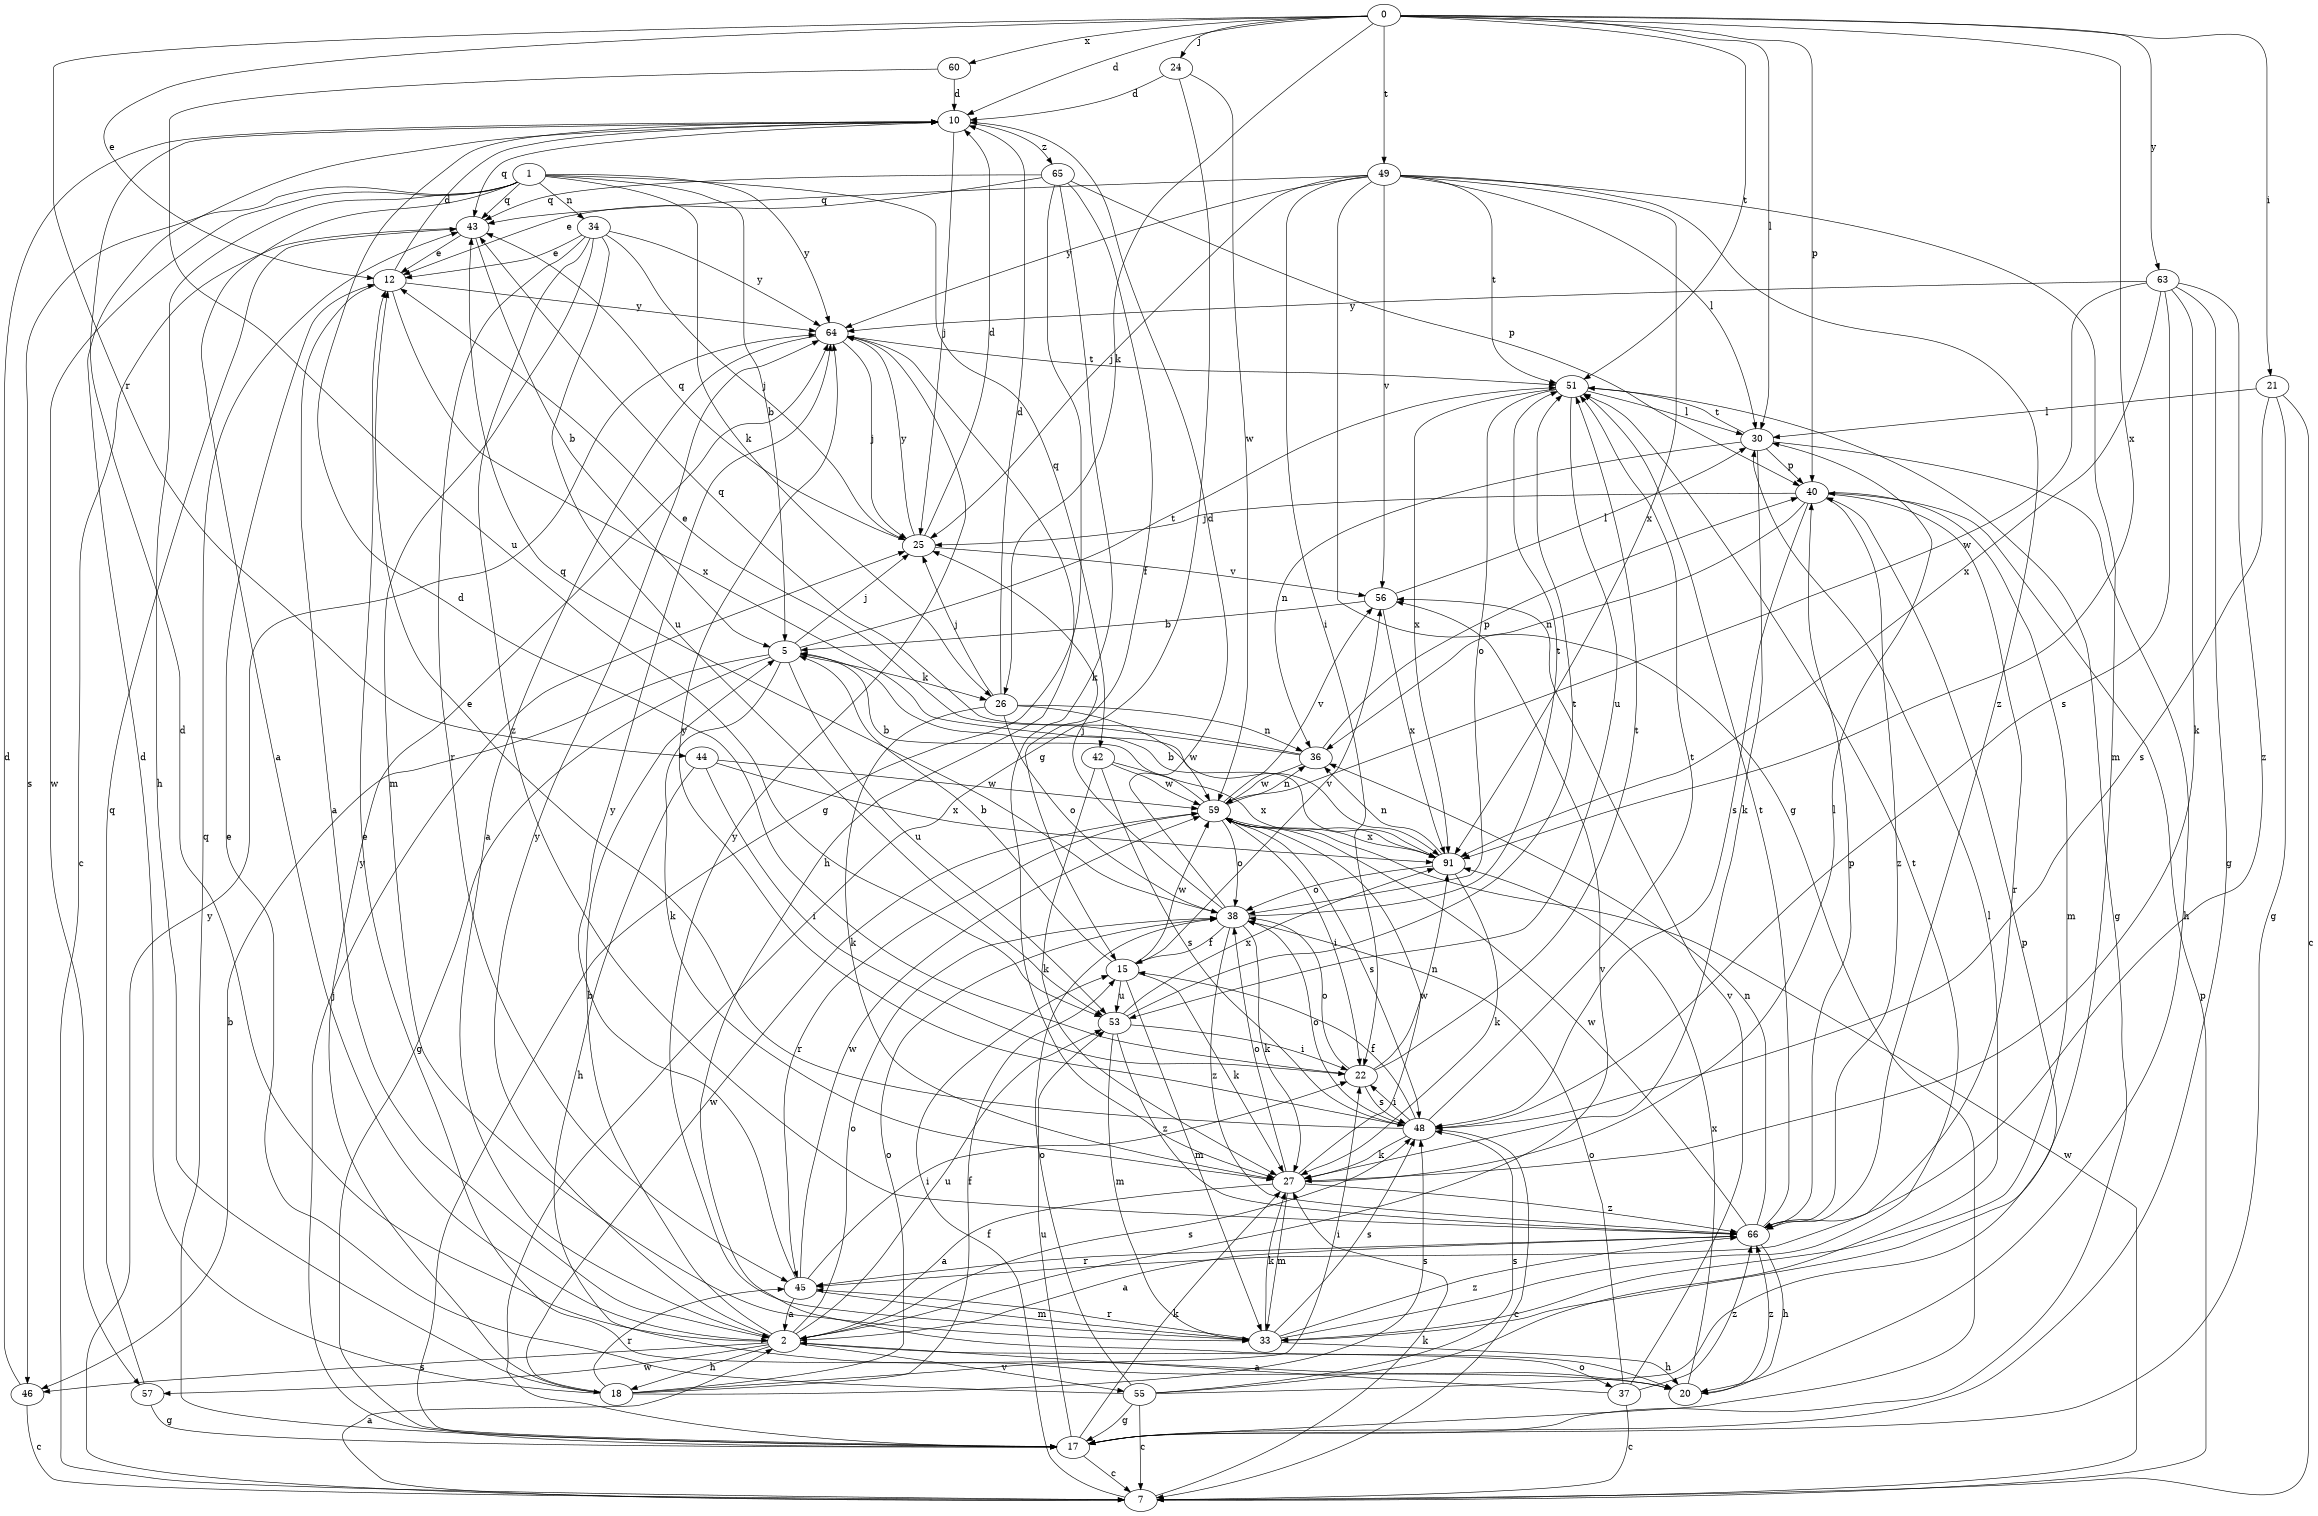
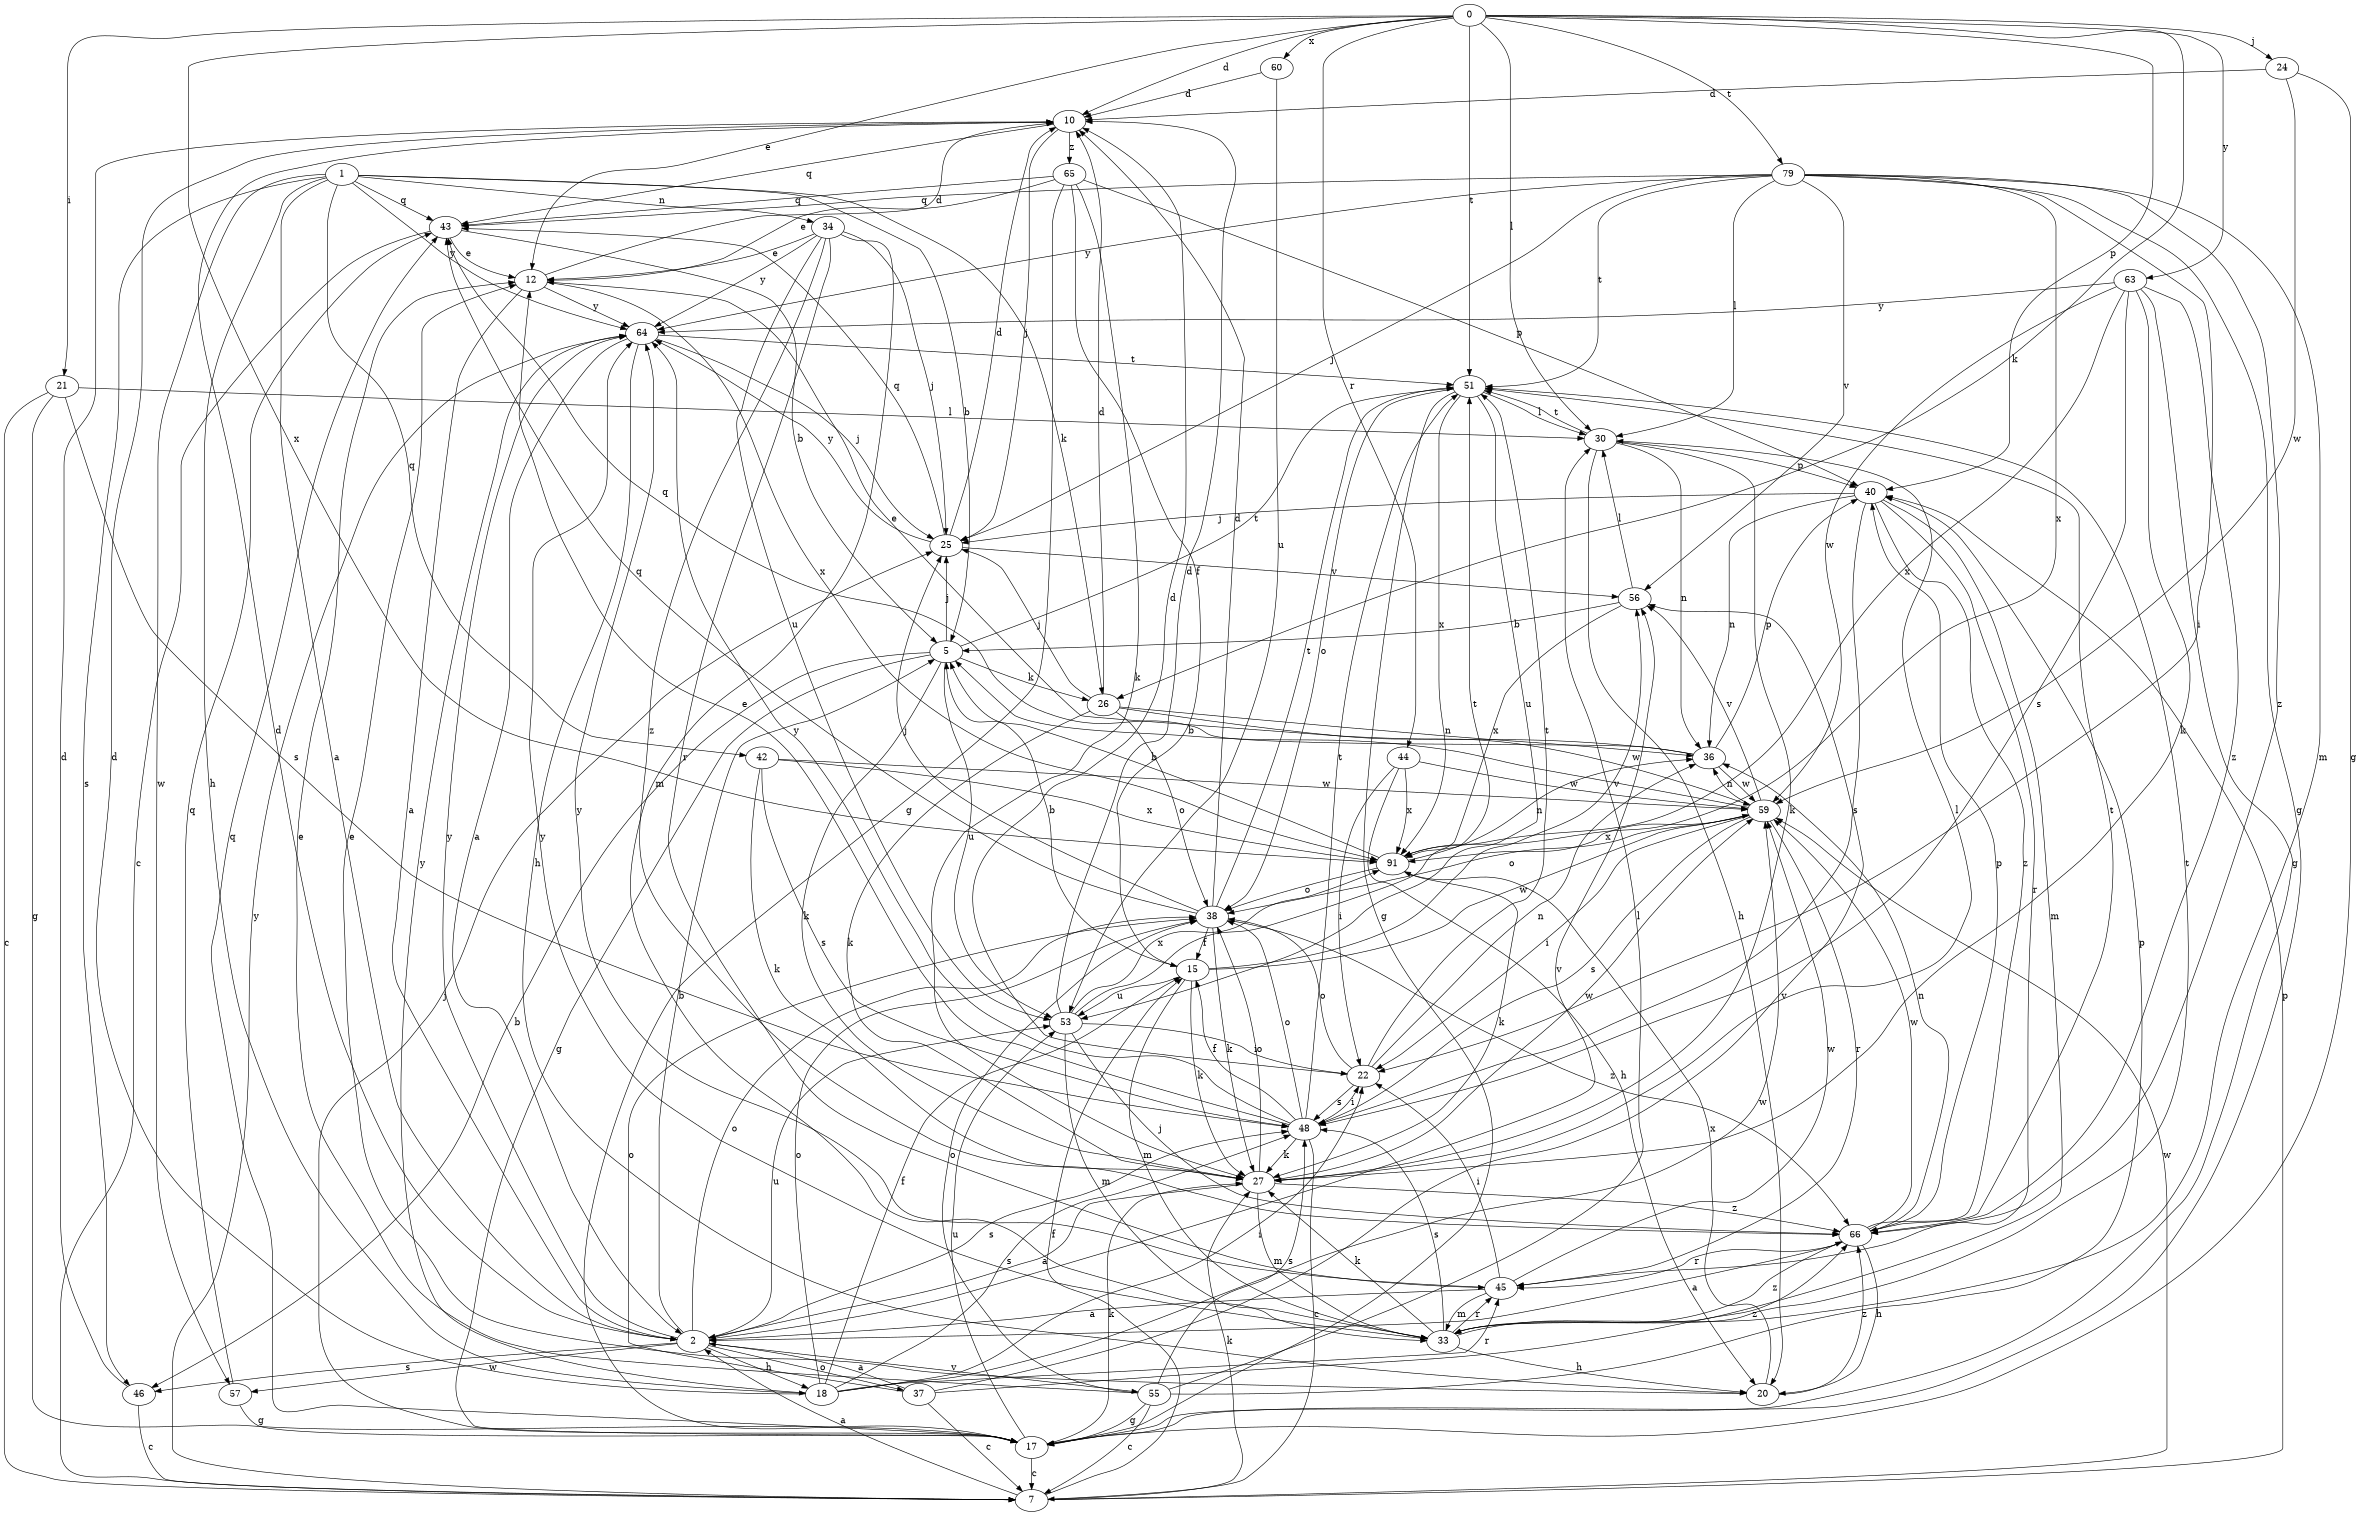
(1384, 174) -> (1788, 174)
none -> (1202, 527)
(1426, 983) -> (1531, 912)
(1165, 1129) -> (1161, 1129)
